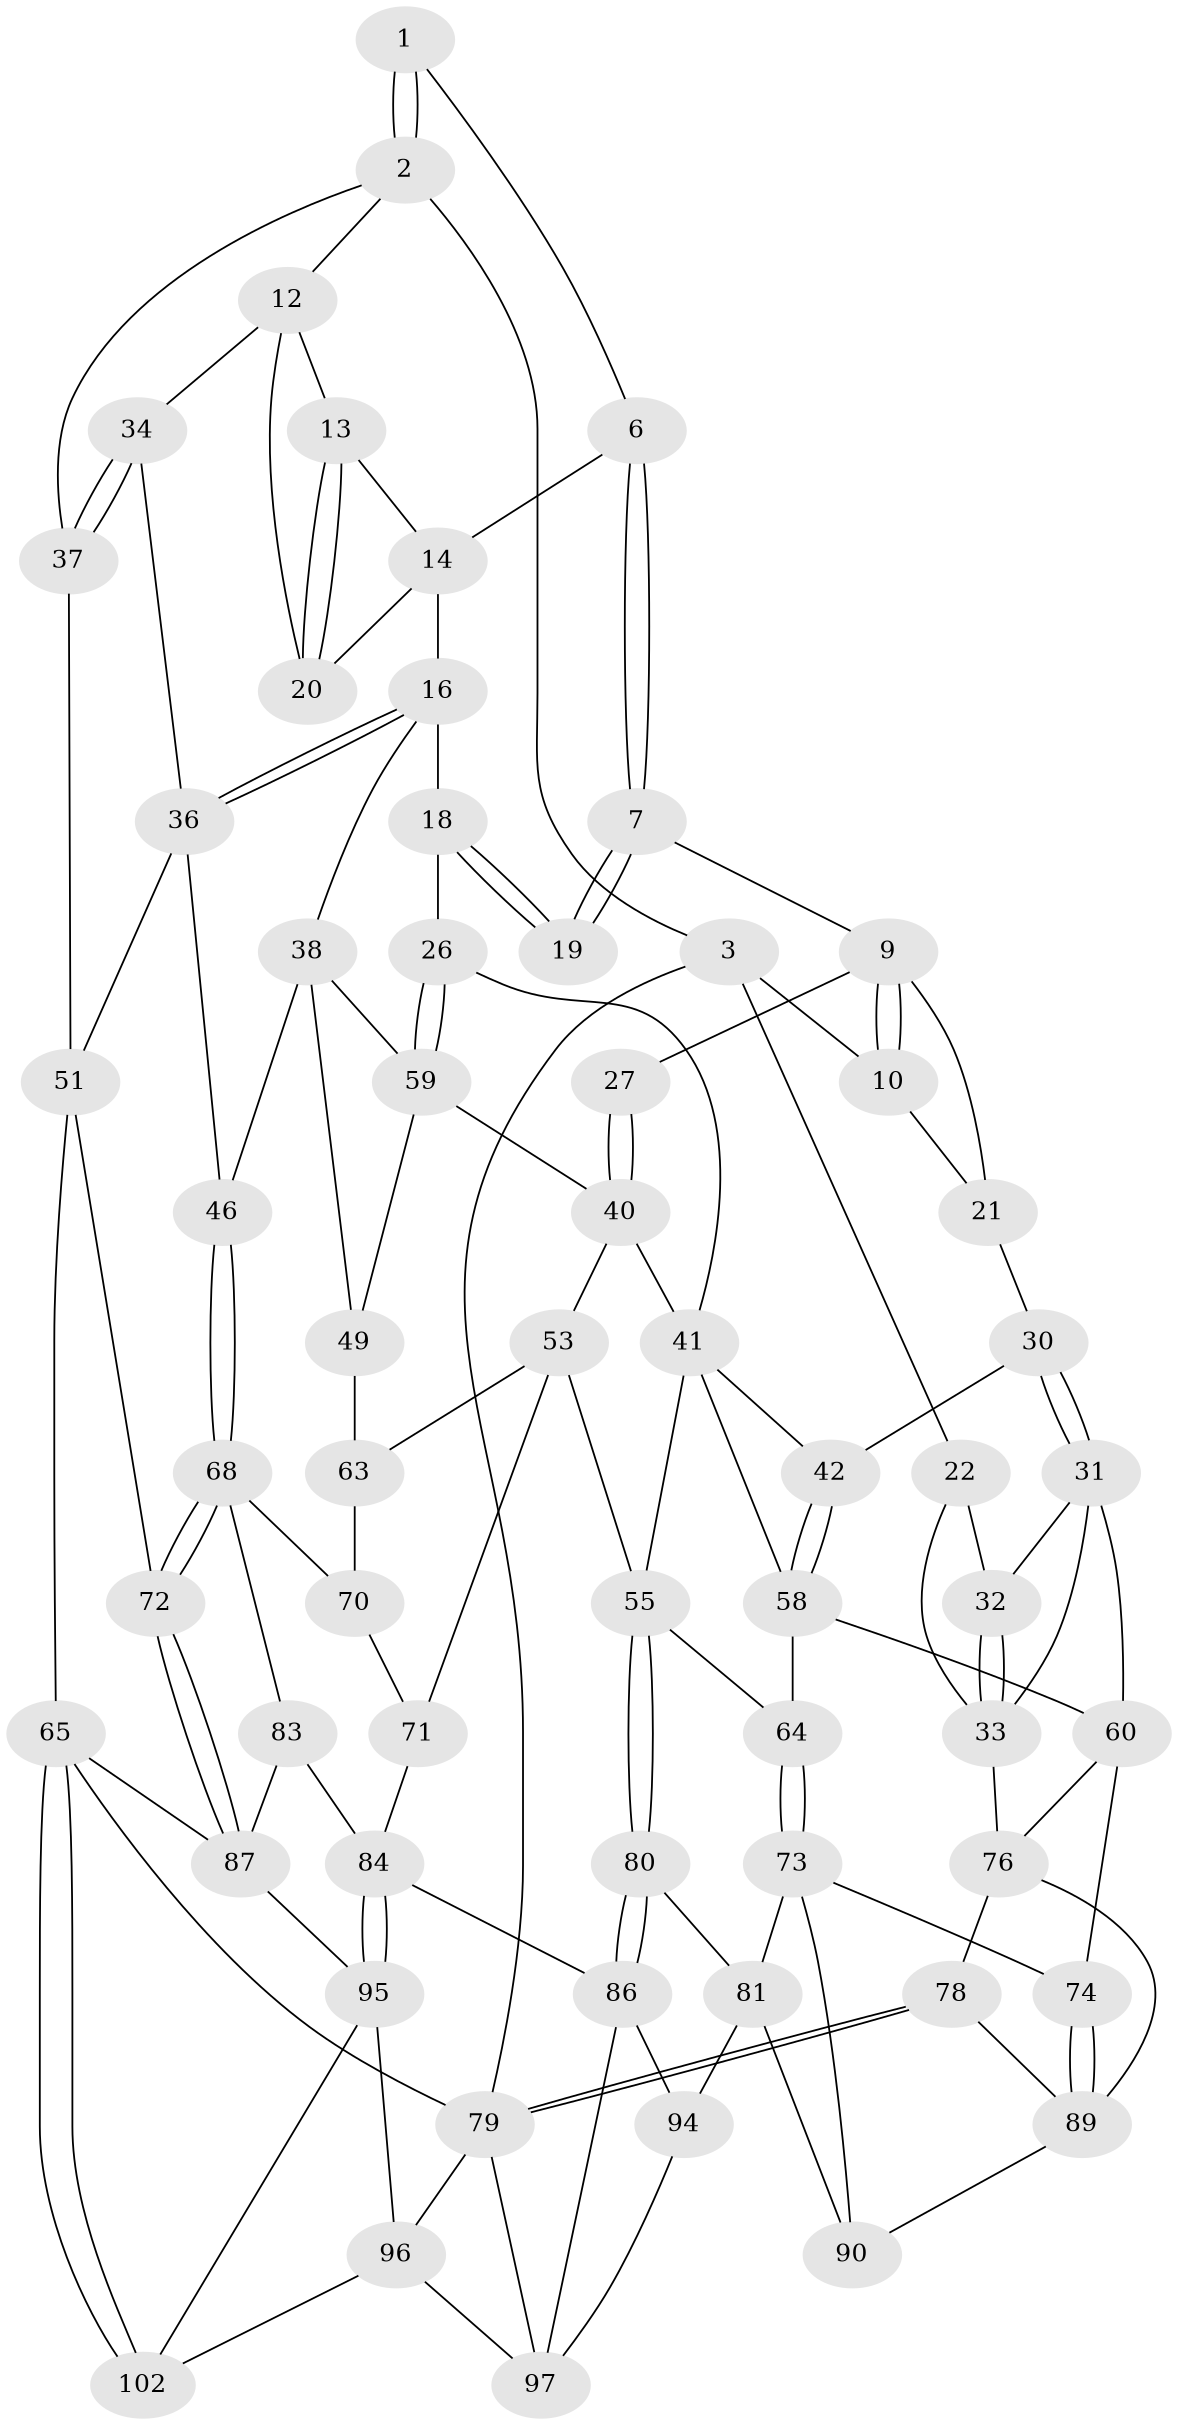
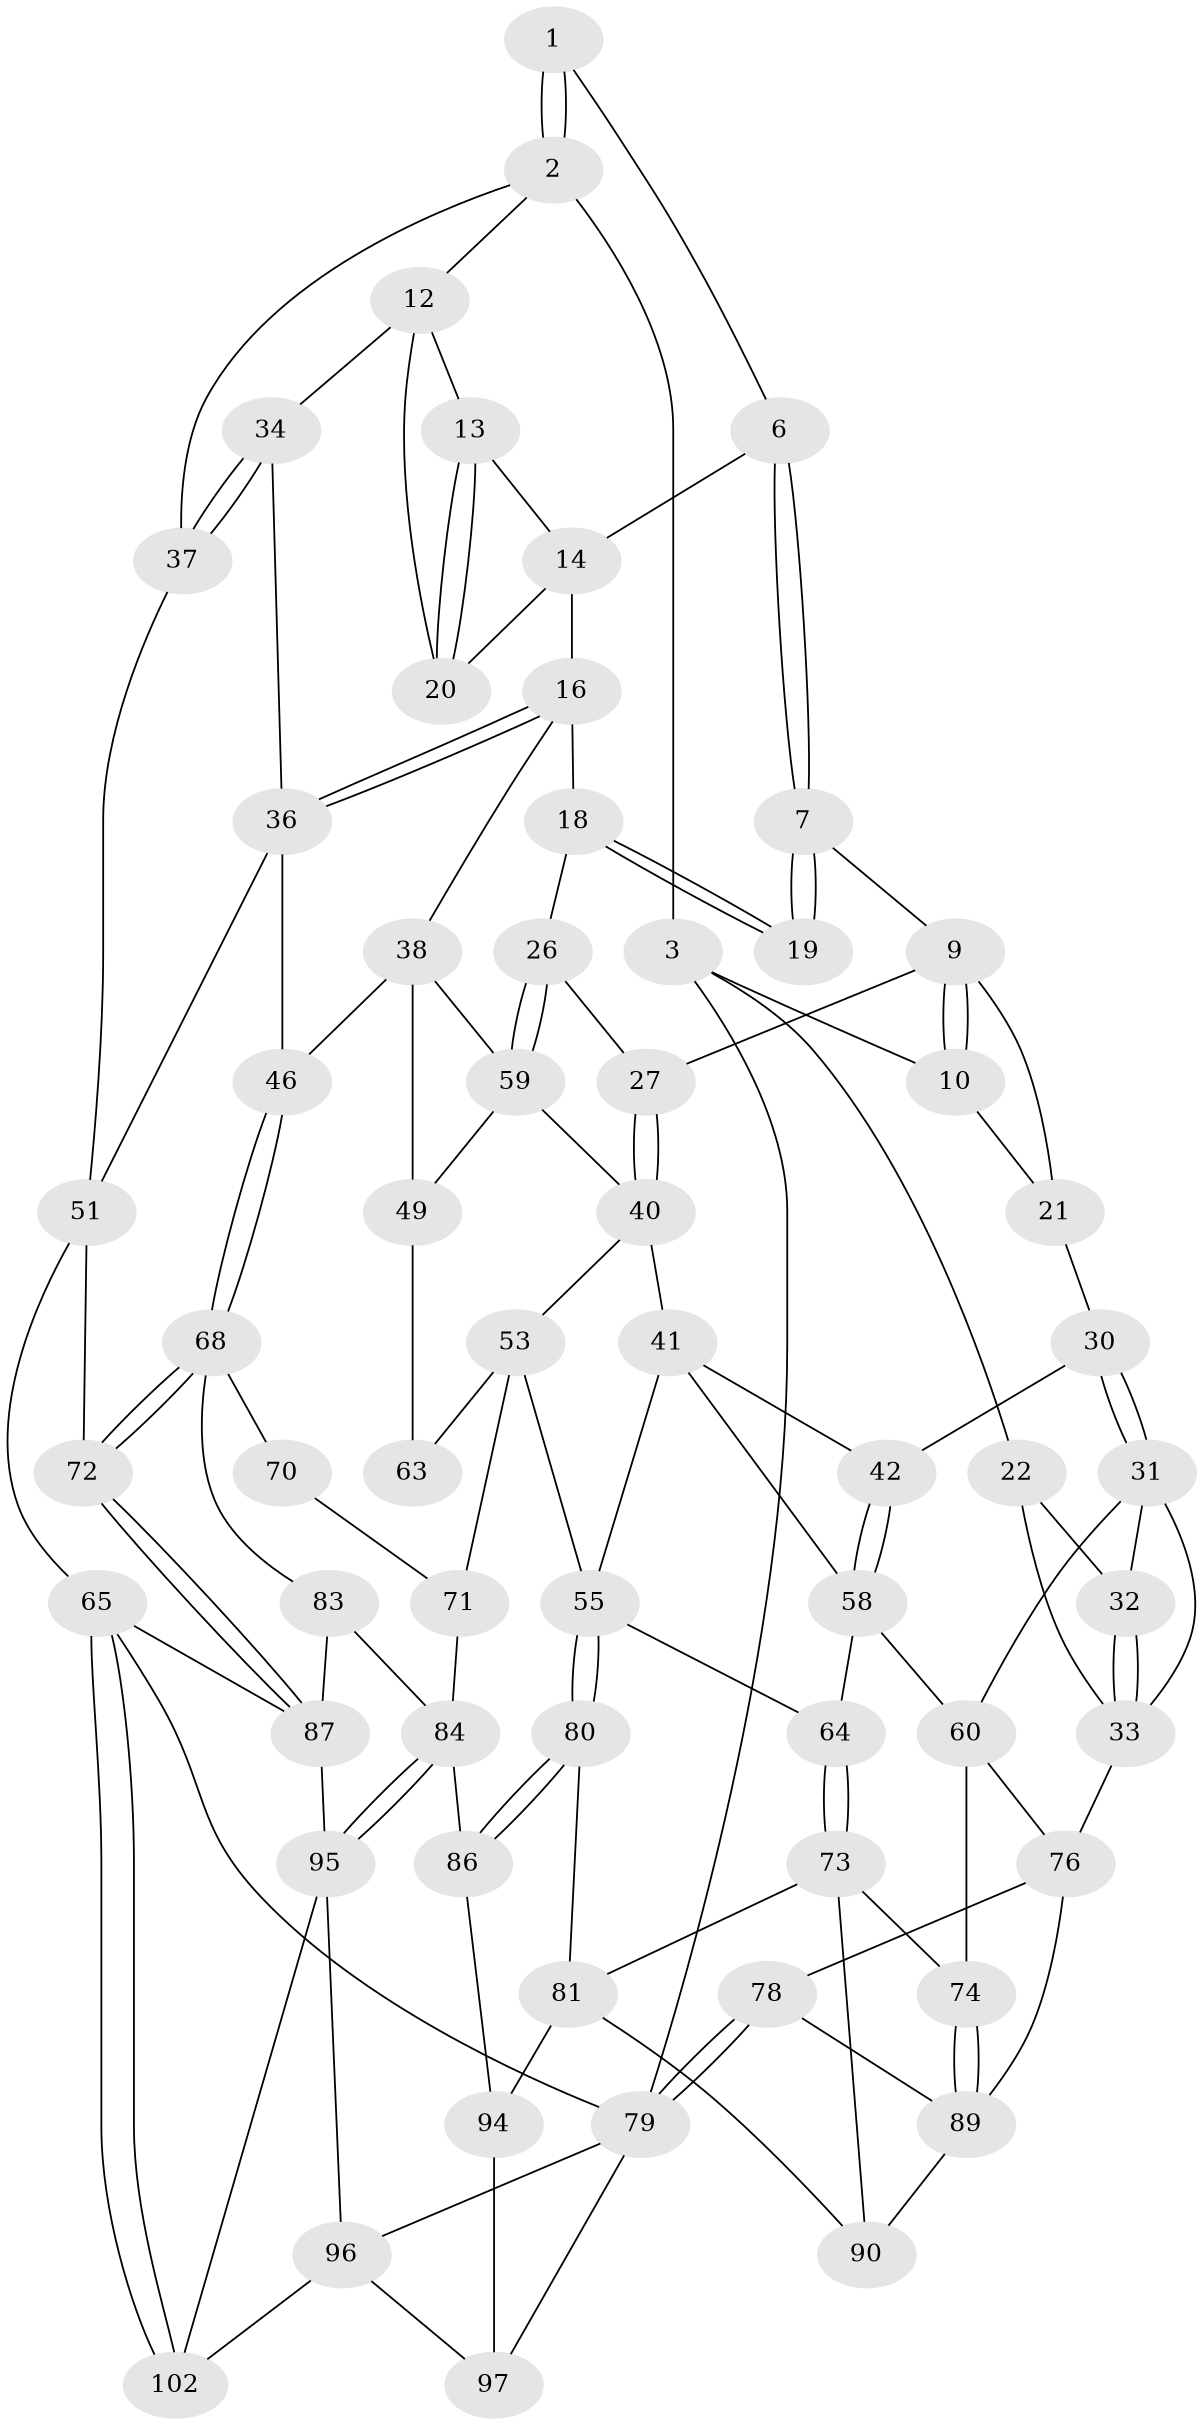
(695, 1067) -> (595, 1017)
(355, 1538) -> none
(582, 2190) -> none
